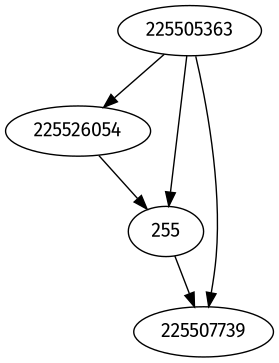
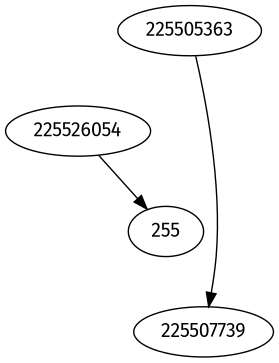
(139, 76) -> none
(179, 124) -> none
(182, 275) -> none
